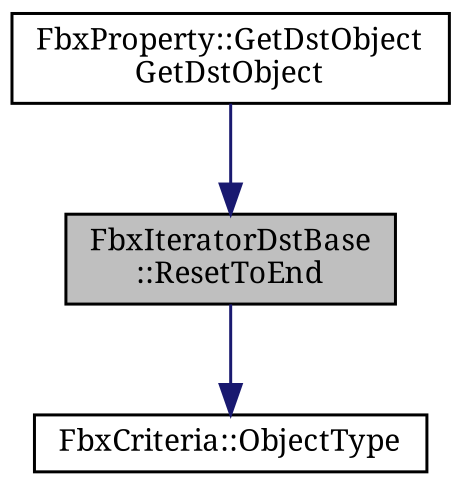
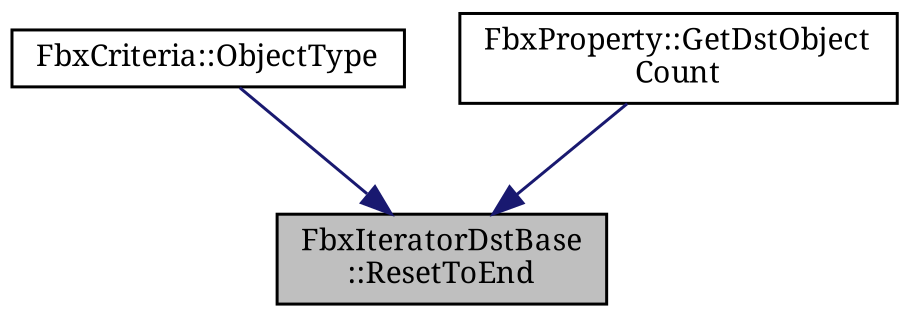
(231, 58) -> (679, 58)
(231, 344) -> (303, 141)
